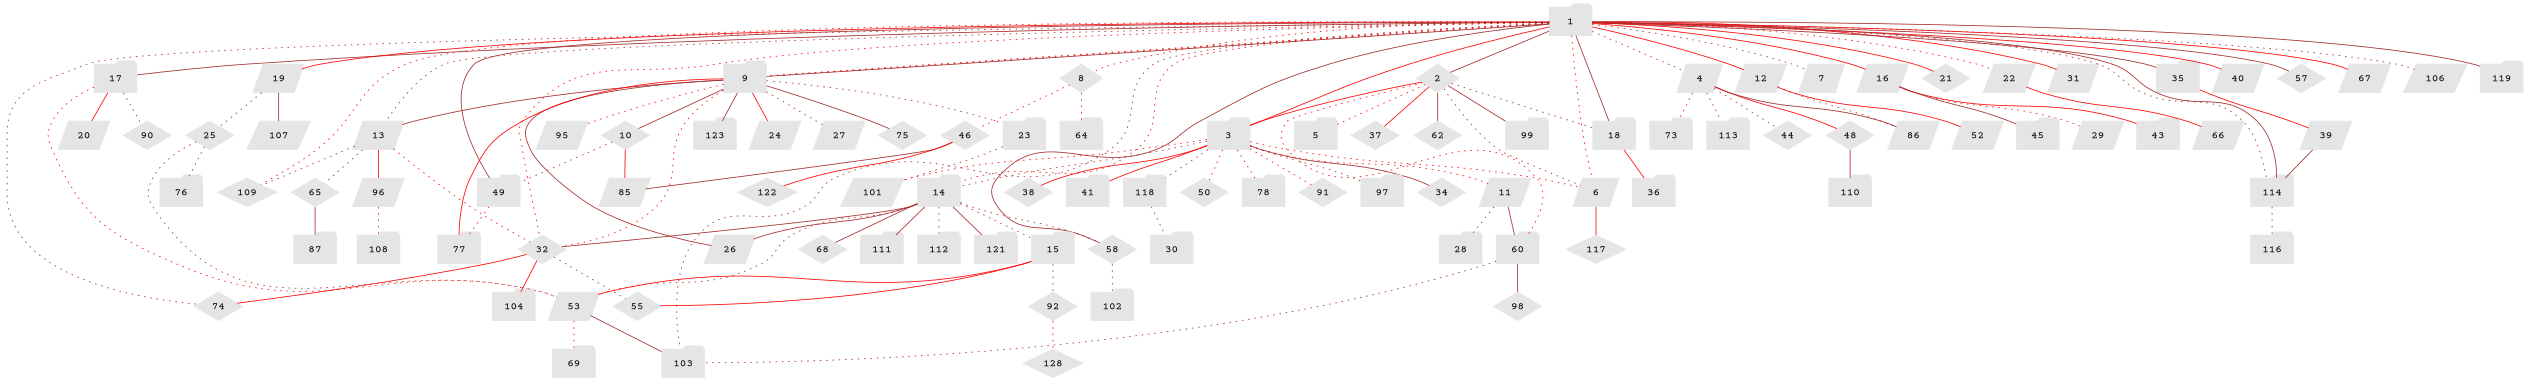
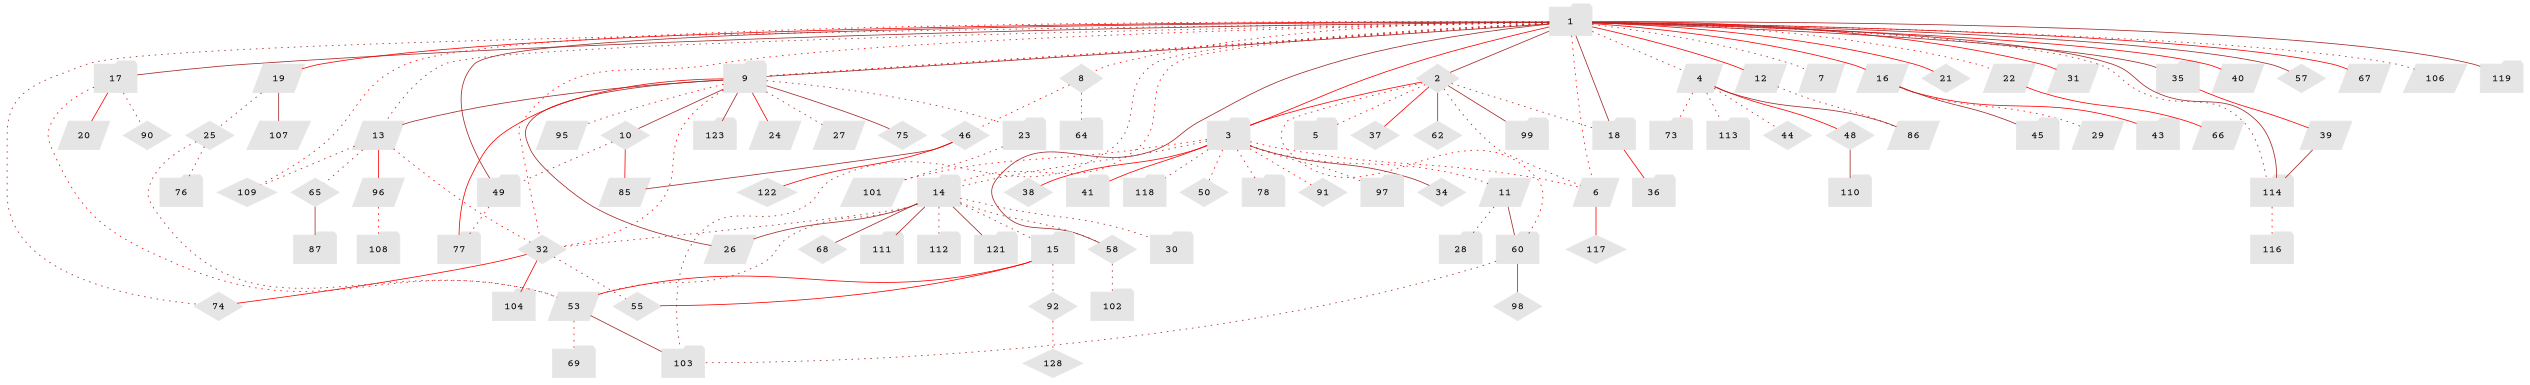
(1978, 135) -> none
(1158, 221) -> (1056, 216)
(740, 229) -> (740, 229)
